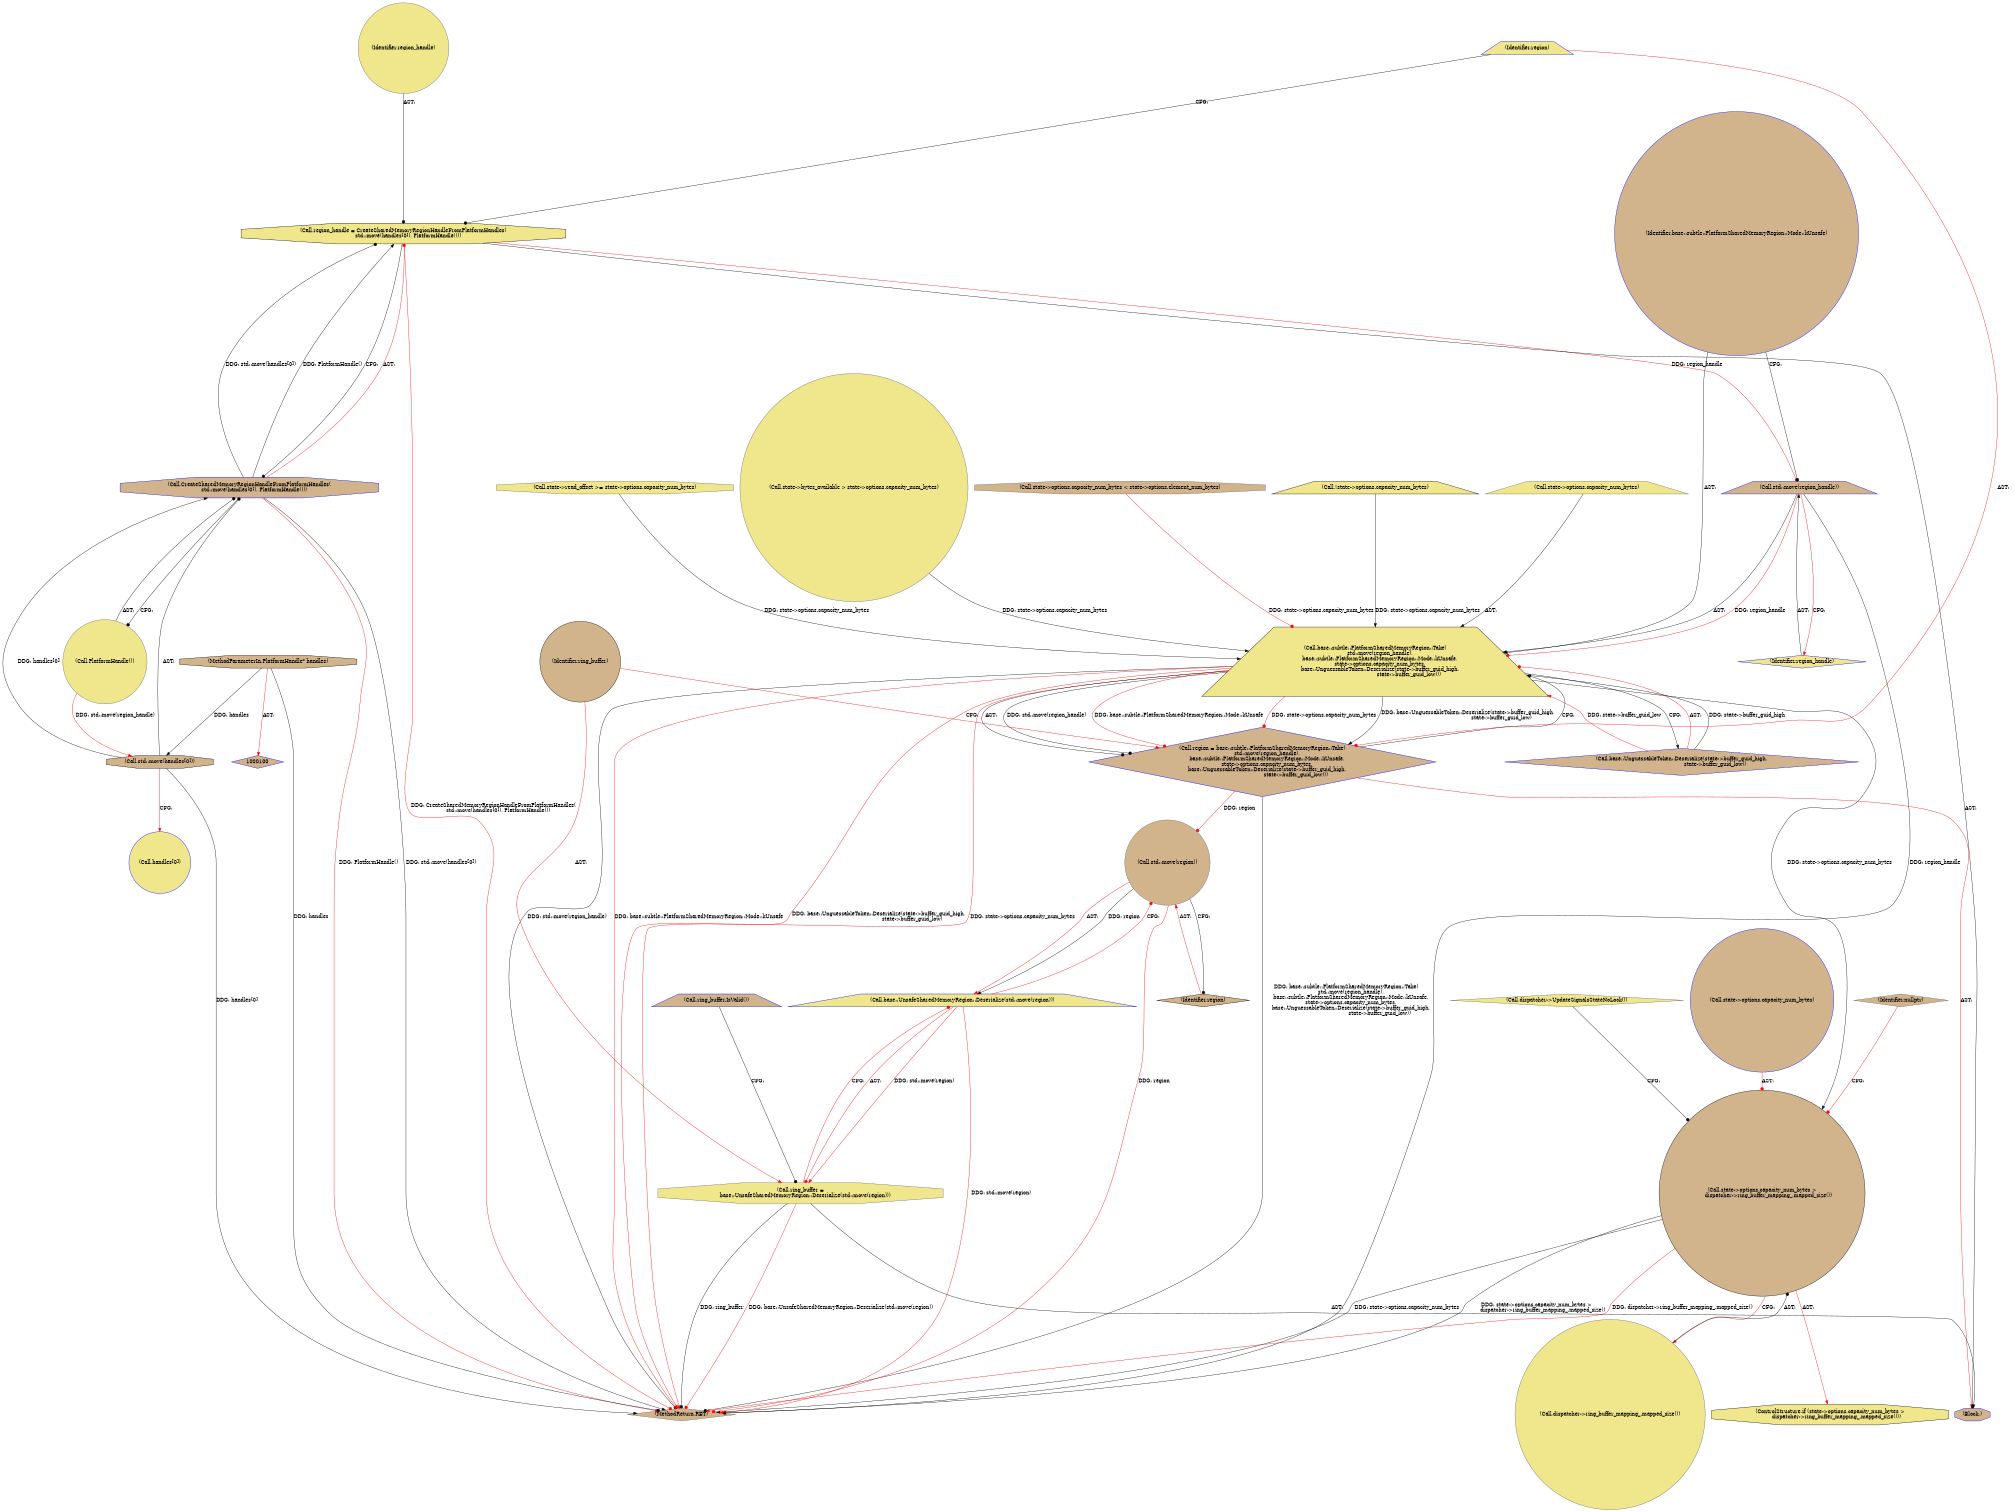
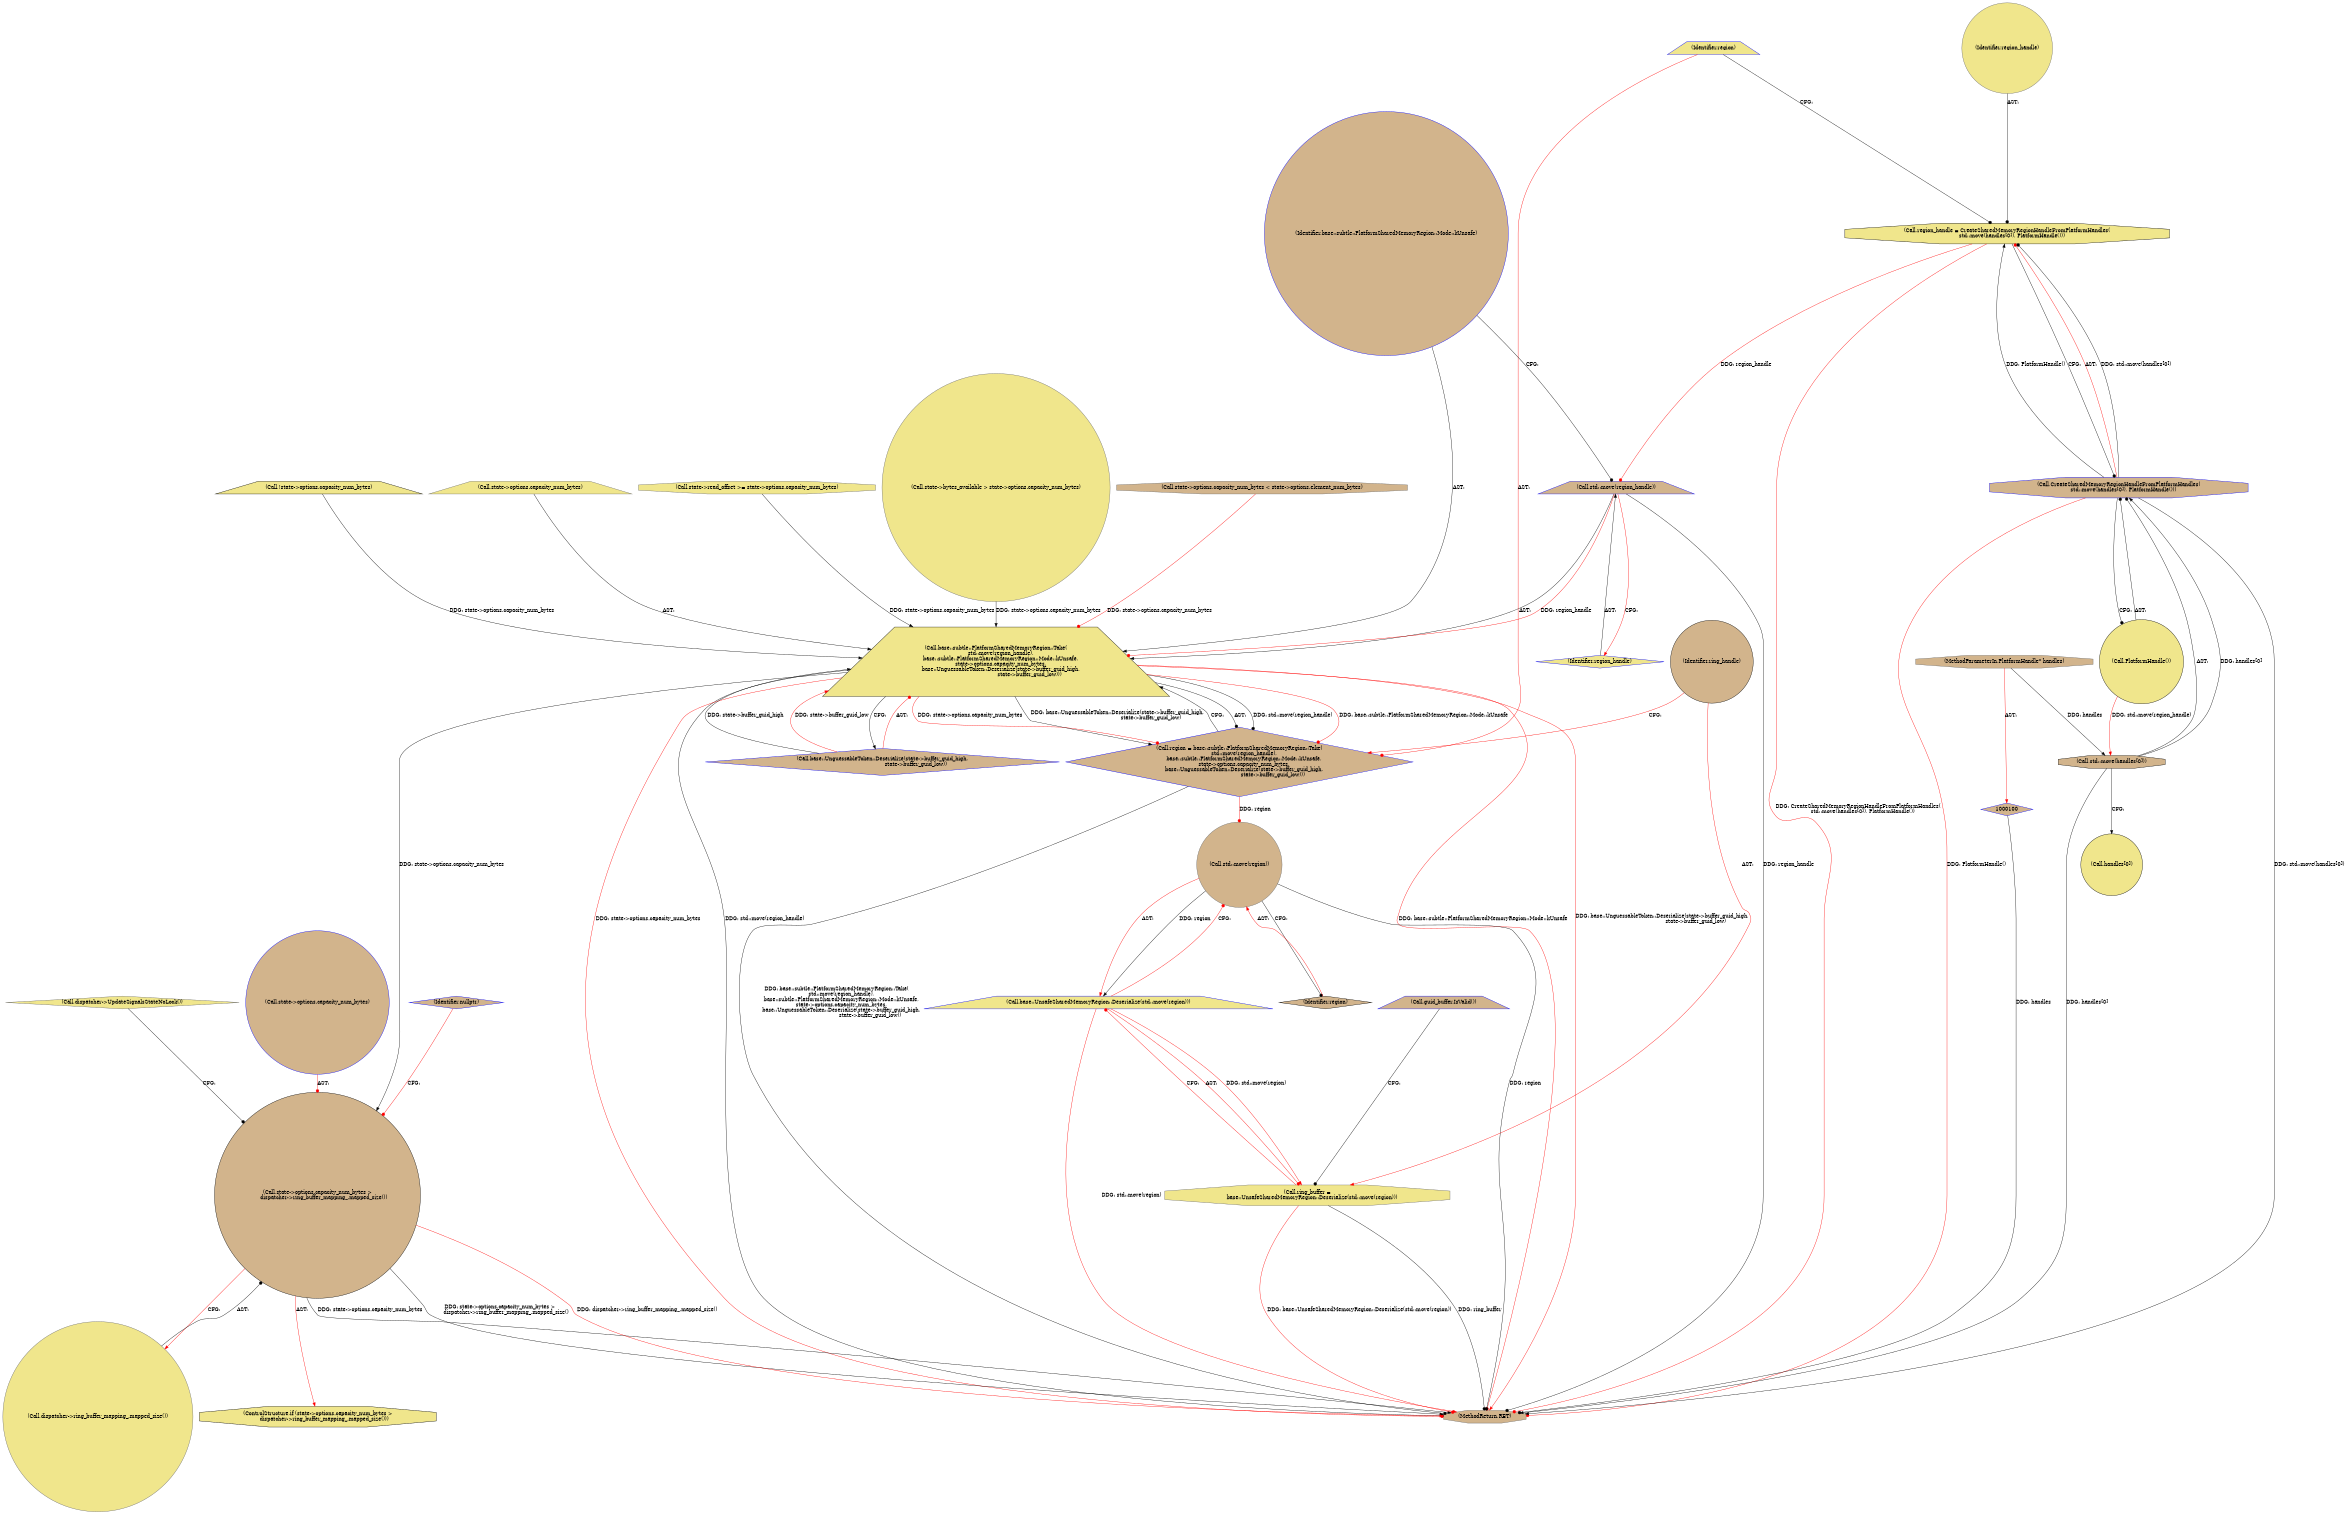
(105, 662) -> (2141, 662)
(268, 662) -> (2004, 662)
(580, 662) -> (1712, 662)
(160, 798) -> (2112, 799)
(160, 863) -> (2112, 865)
(717, 1000) -> (1444, 1003)
(1901, 1000) -> (456, 1003)
(294, 1166) -> (1982, 1290)
(1063, 1266) -> (1521, 1046)
(682, 1415) -> (1485, 1417)
(1972, 1415) -> none
